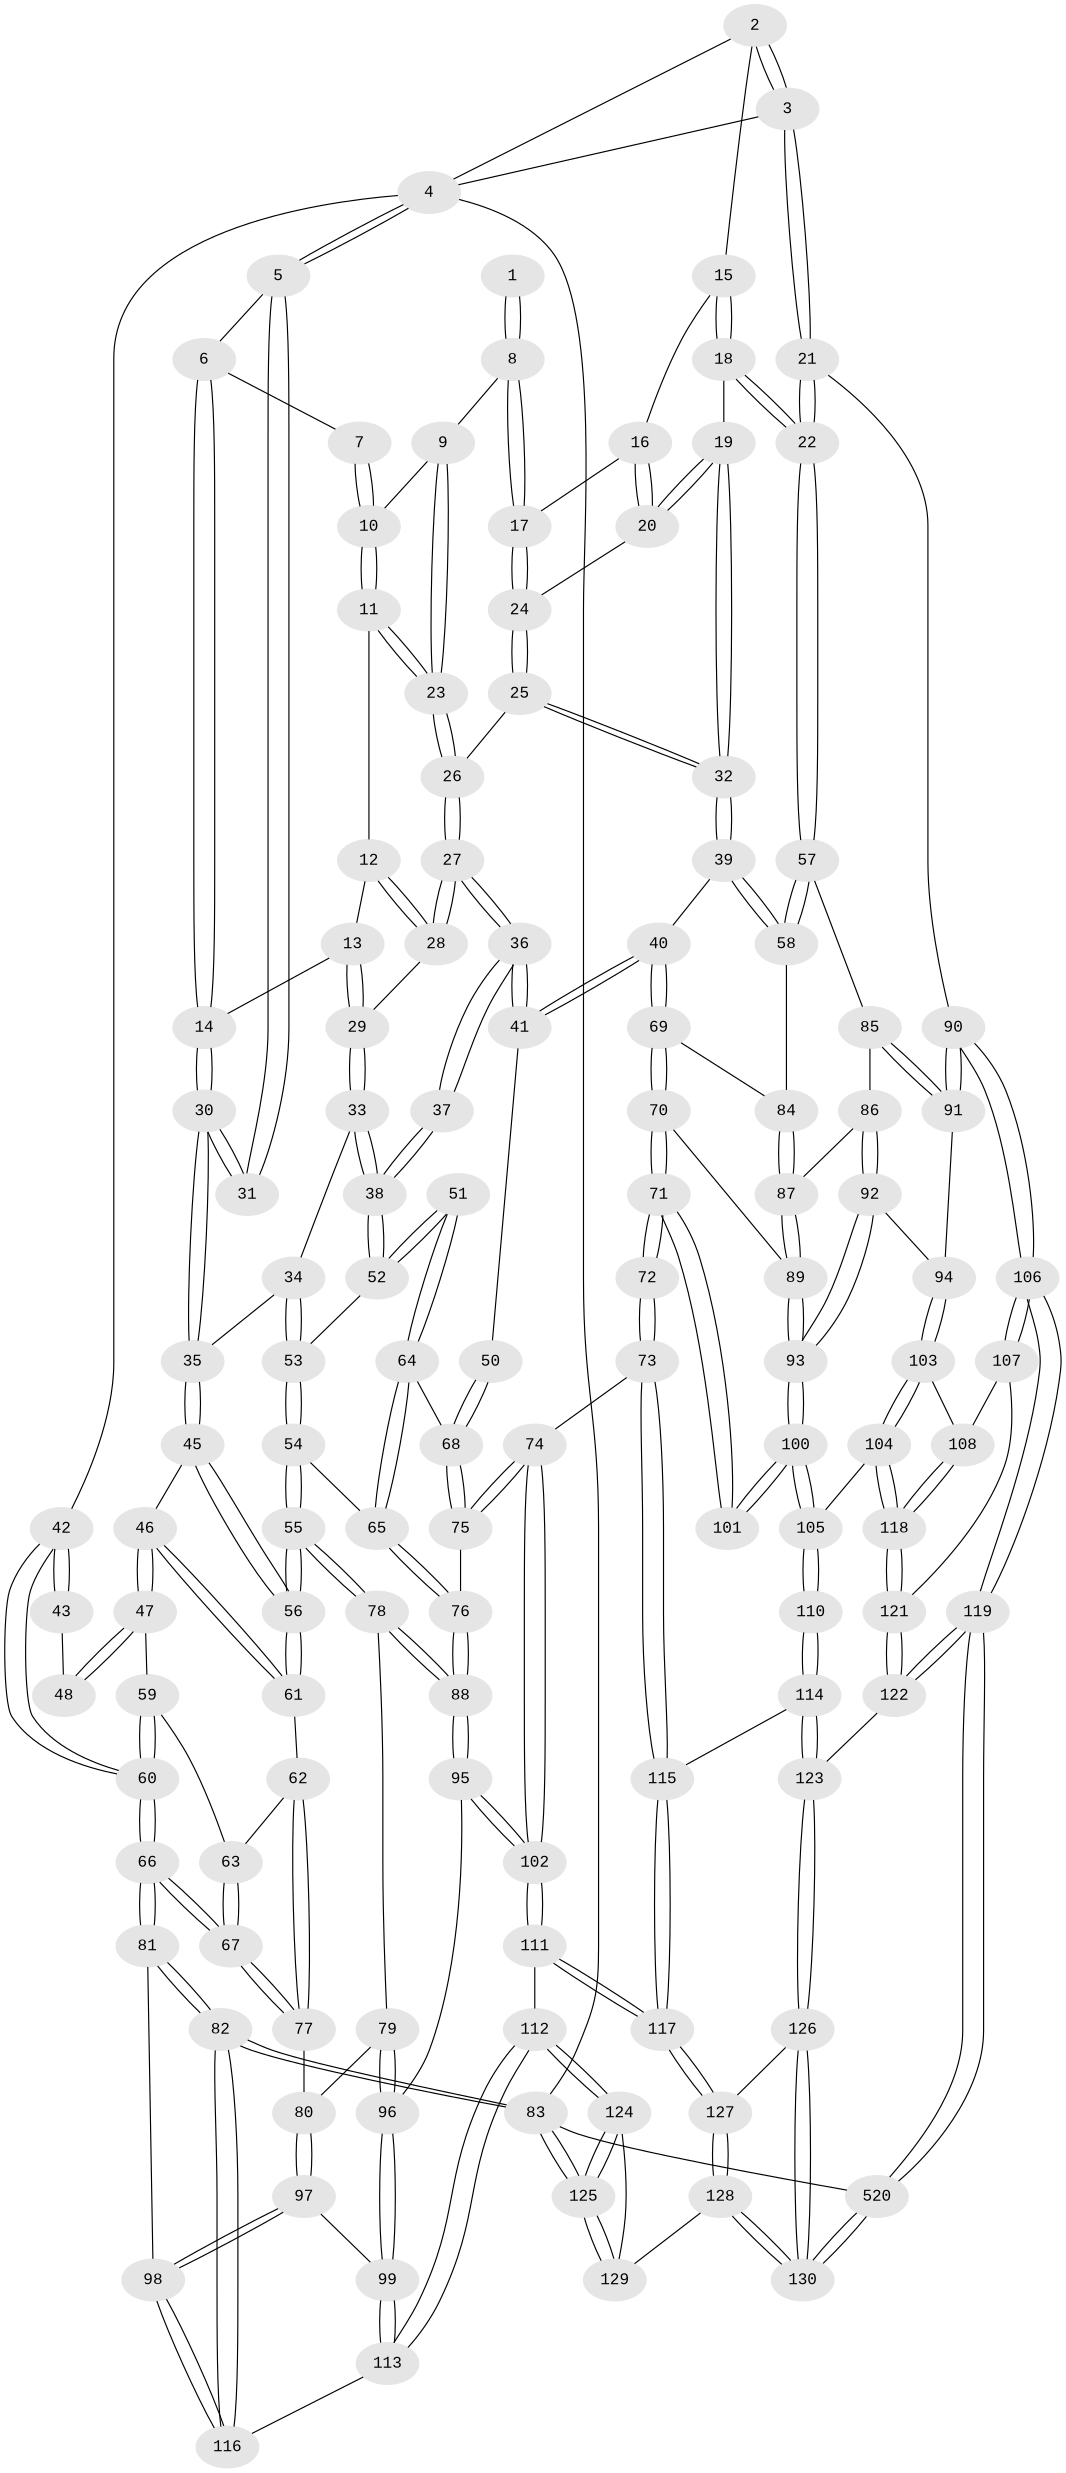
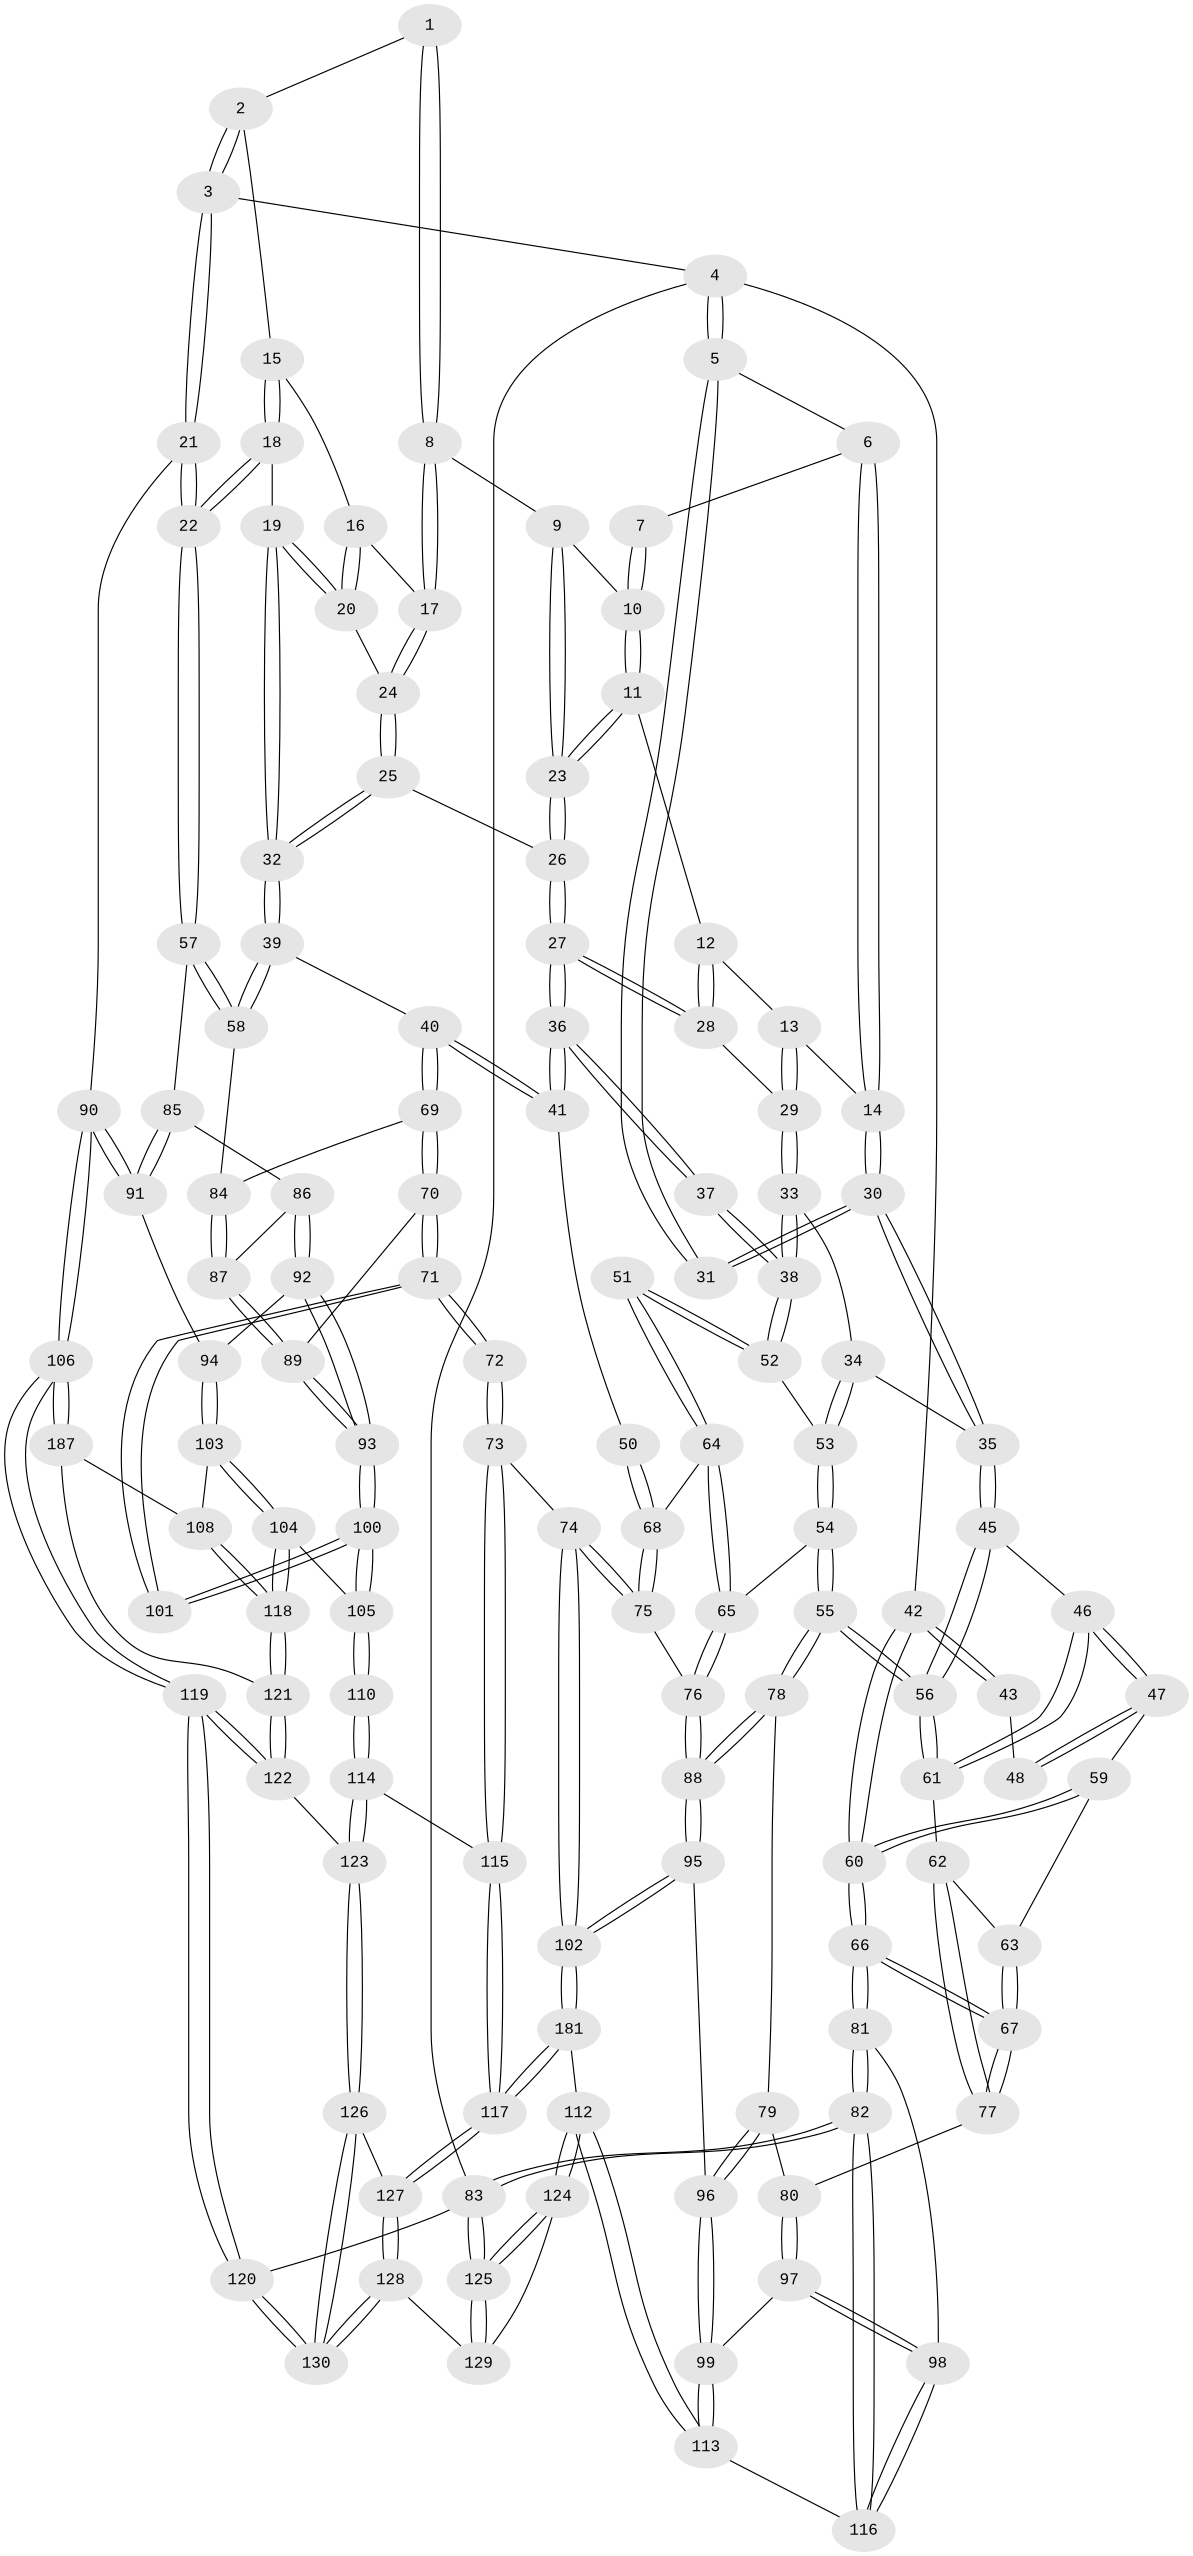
(592, 109) -> (335, 67)
(1007, 1362) -> (61, 1445)
(535, 1946) -> (569, 2030)
(877, 2197) -> (242, 2280)
